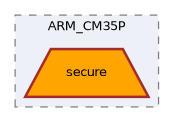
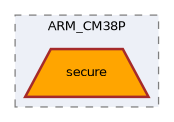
(87, 27) -> (87, 27)
